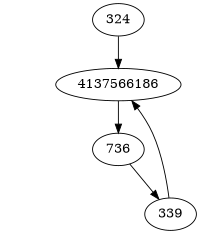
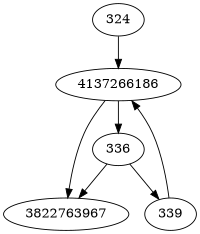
(118, 85) -> (118, 85)
(118, 149) -> (118, 149)
none -> (66, 214)
